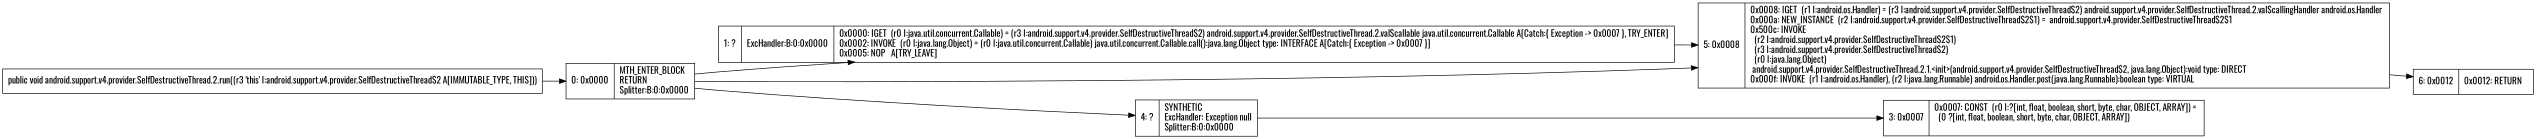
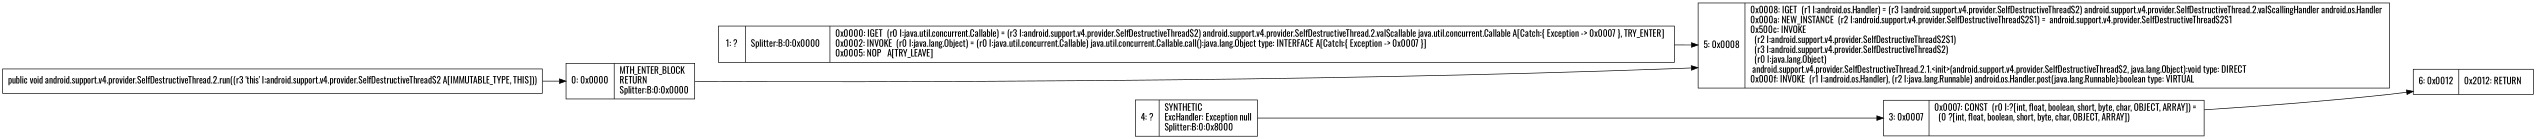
(788, 44) -> (786, 44)
(771, 68) -> none
(2398, 75) -> (2306, 102)
(2496, 81) -> (2496, 81)
(911, 104) -> none
(1199, 128) -> (1199, 128)
